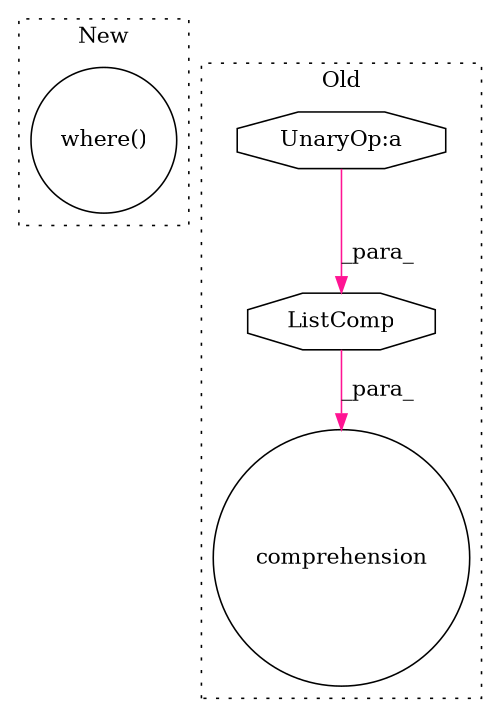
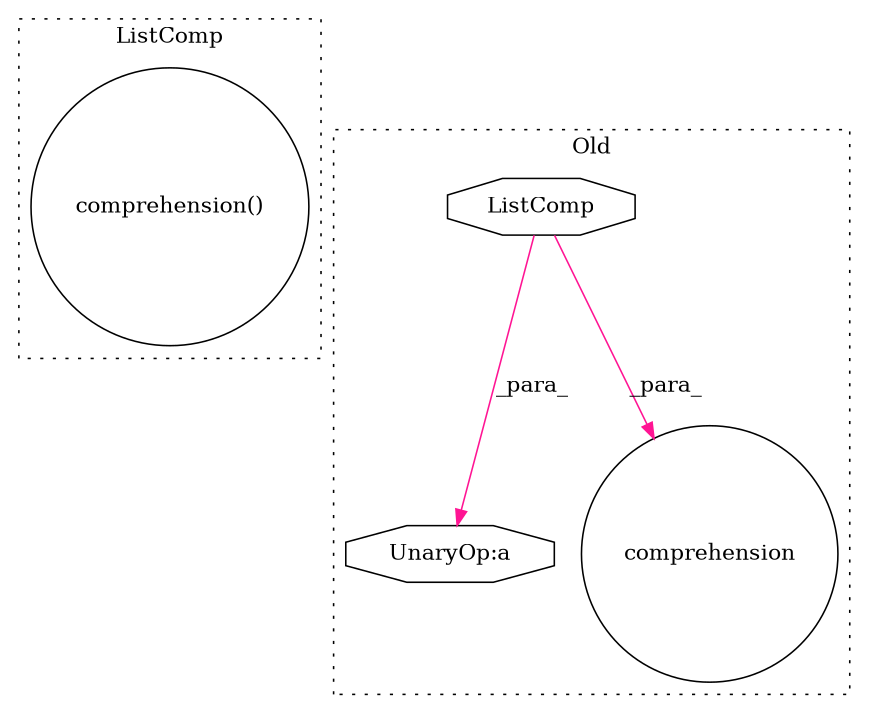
(104, 37) -> (170, 37)
(104, 140) -> (170, 207)
(341, 223) -> (498, 373)
